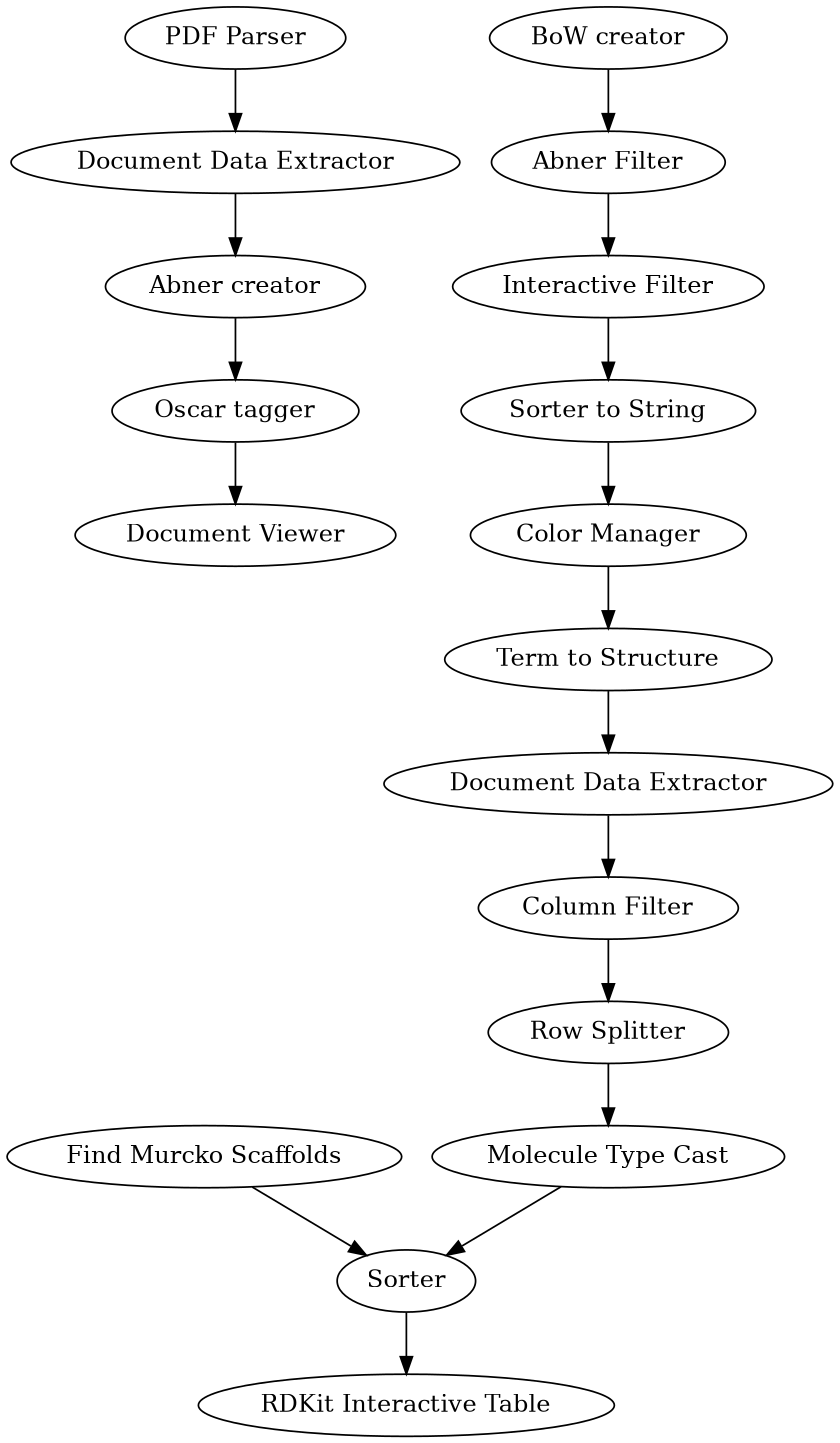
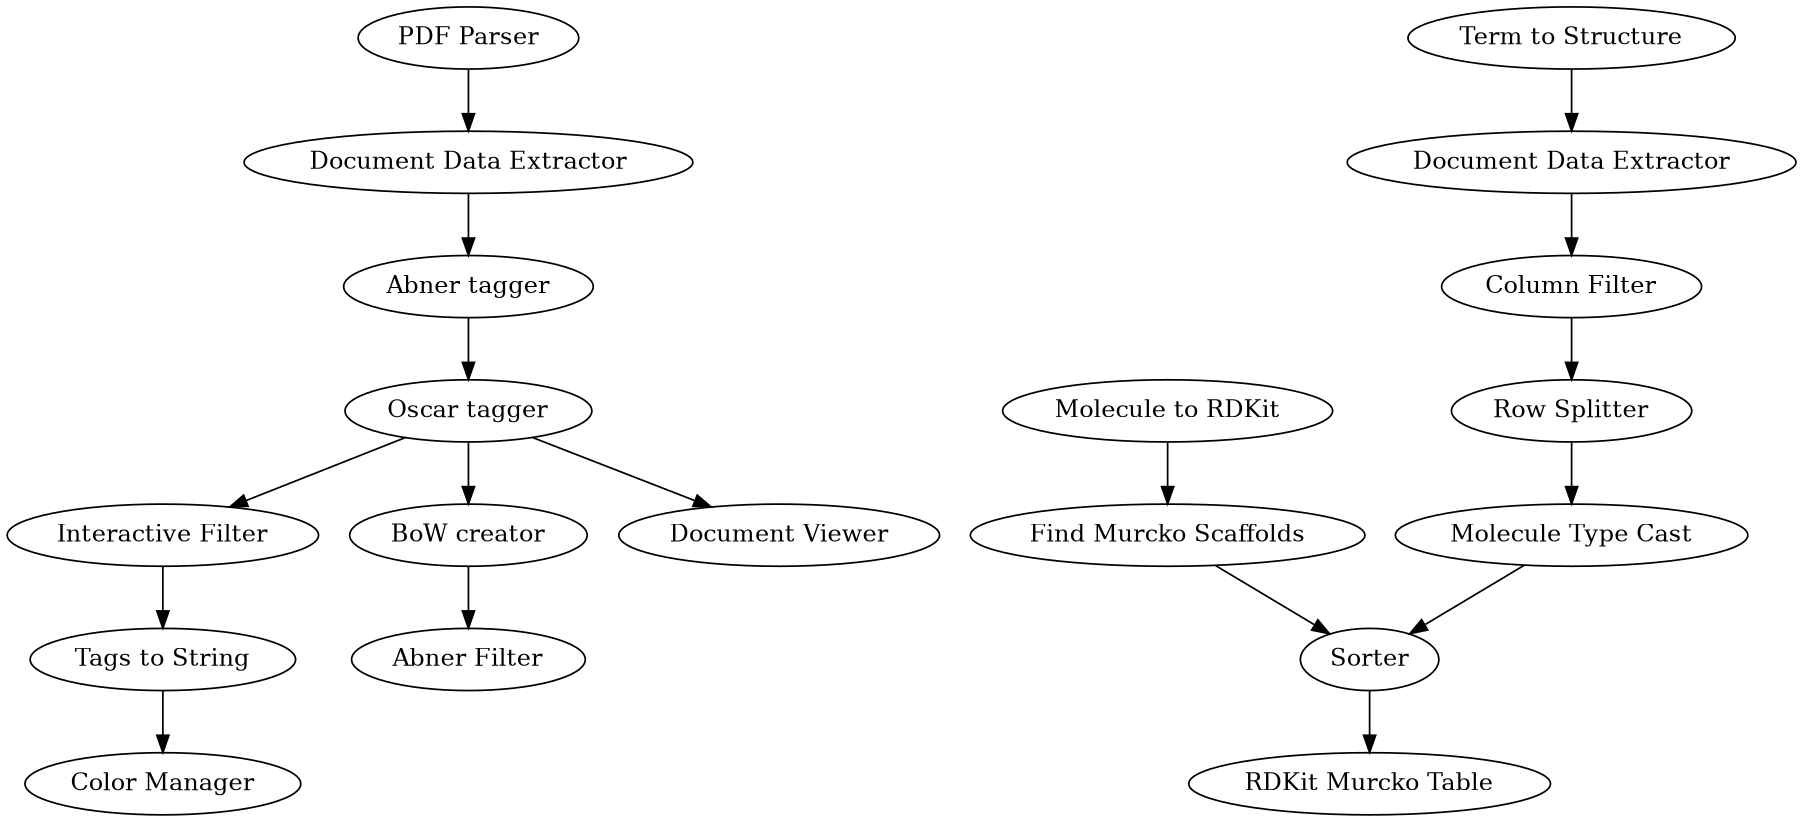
(608, 216) -> (326, 469)
(235, 287) -> (468, 287)
(608, 411) -> (163, 659)
none -> (1168, 411)
none -> (468, 465)
(608, 589) -> none
(406, 1405) -> (1370, 784)
